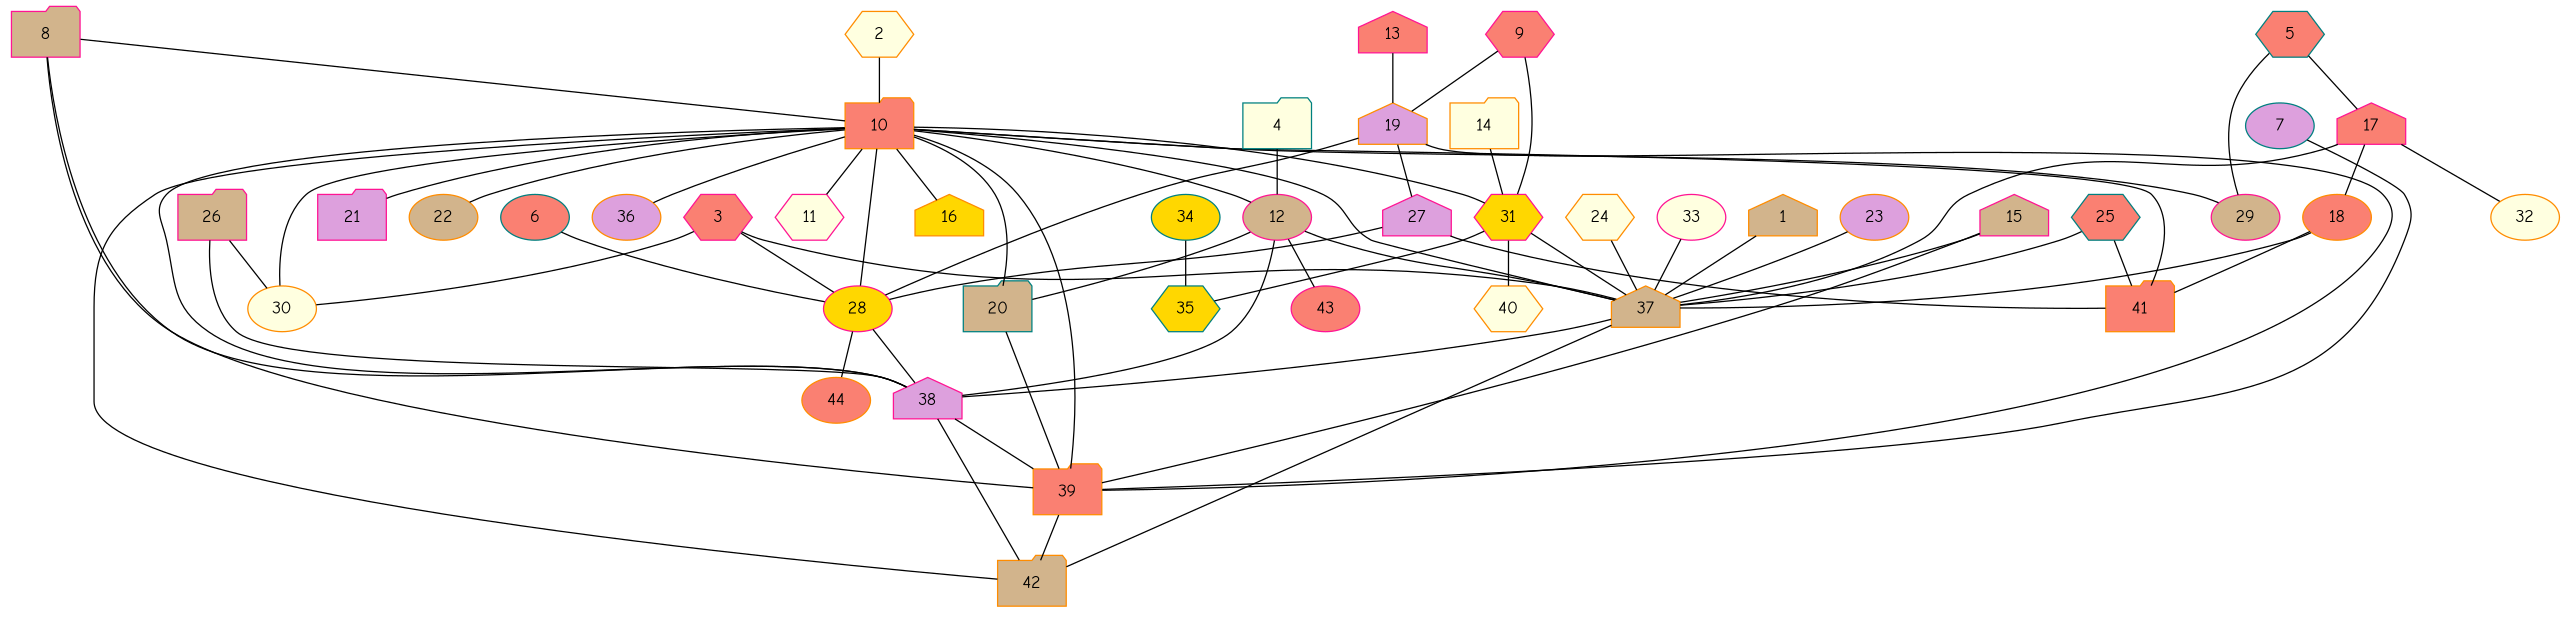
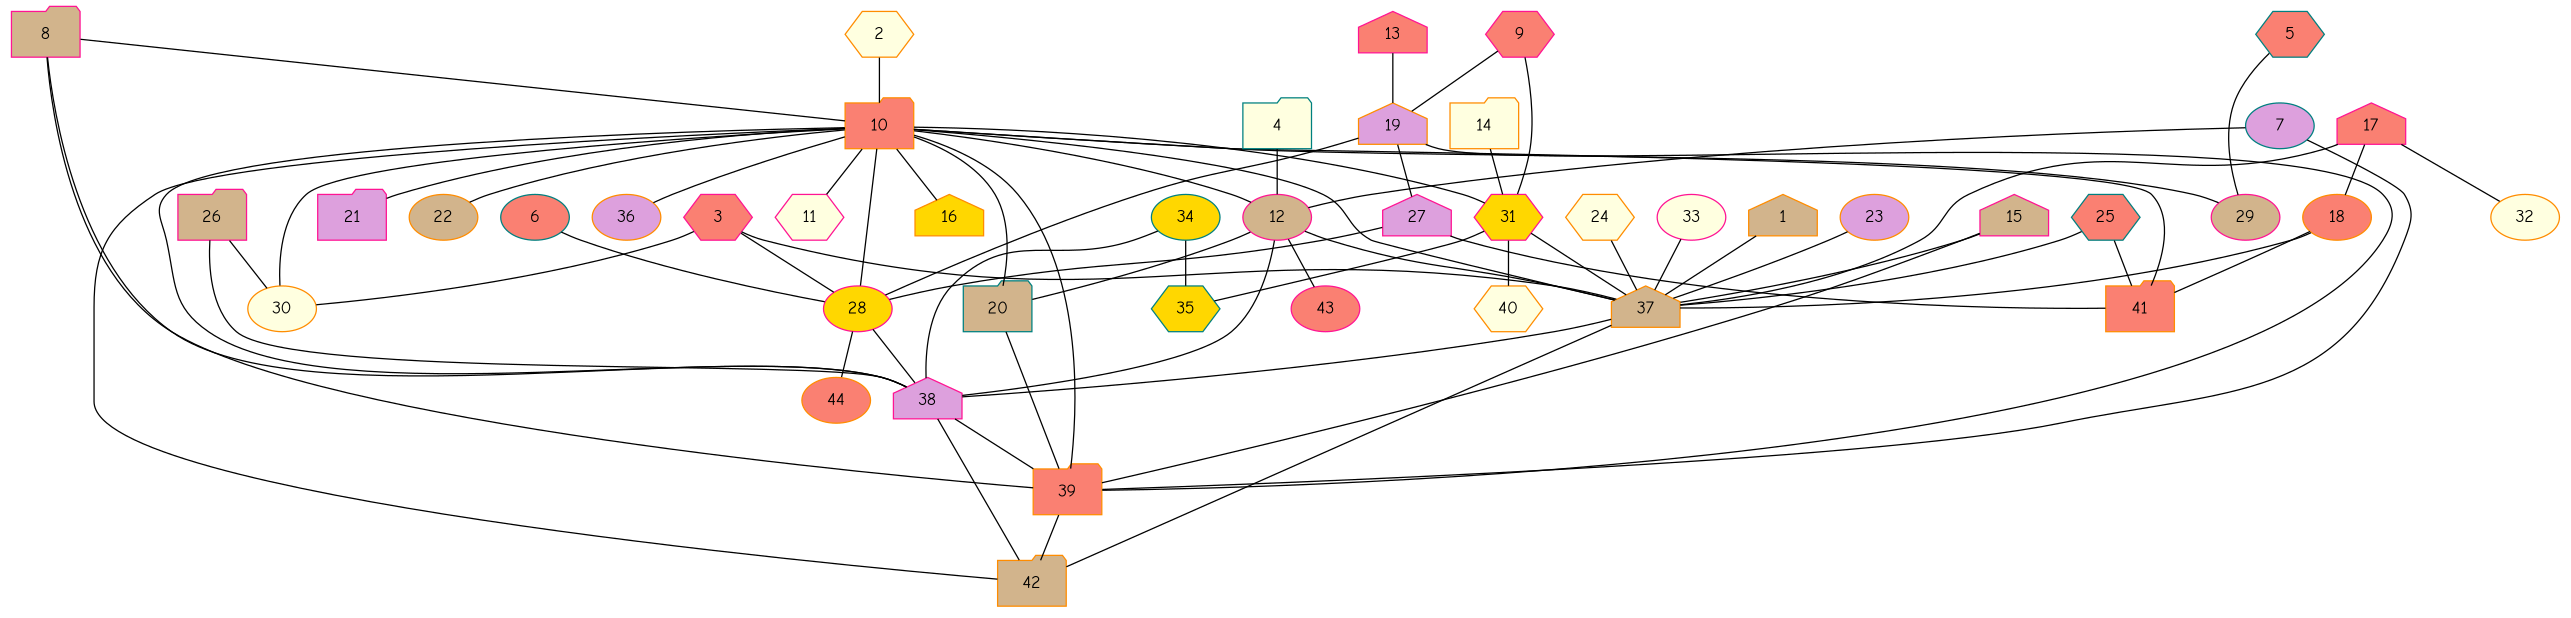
(2333, 82) -> none
none -> (1869, 144)
none -> (995, 257)
